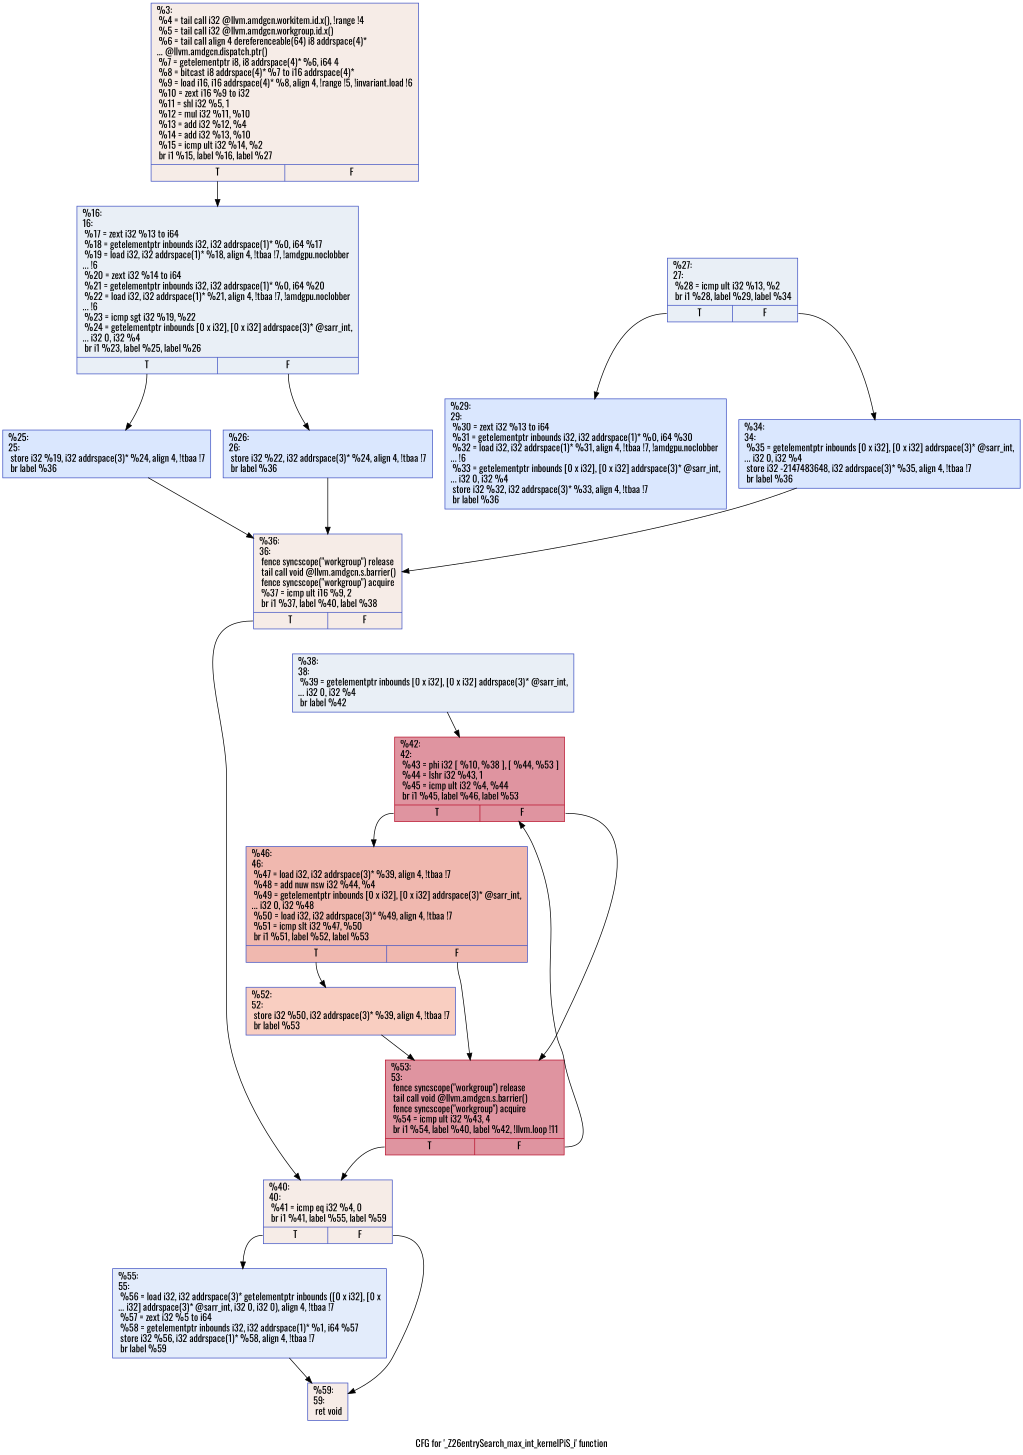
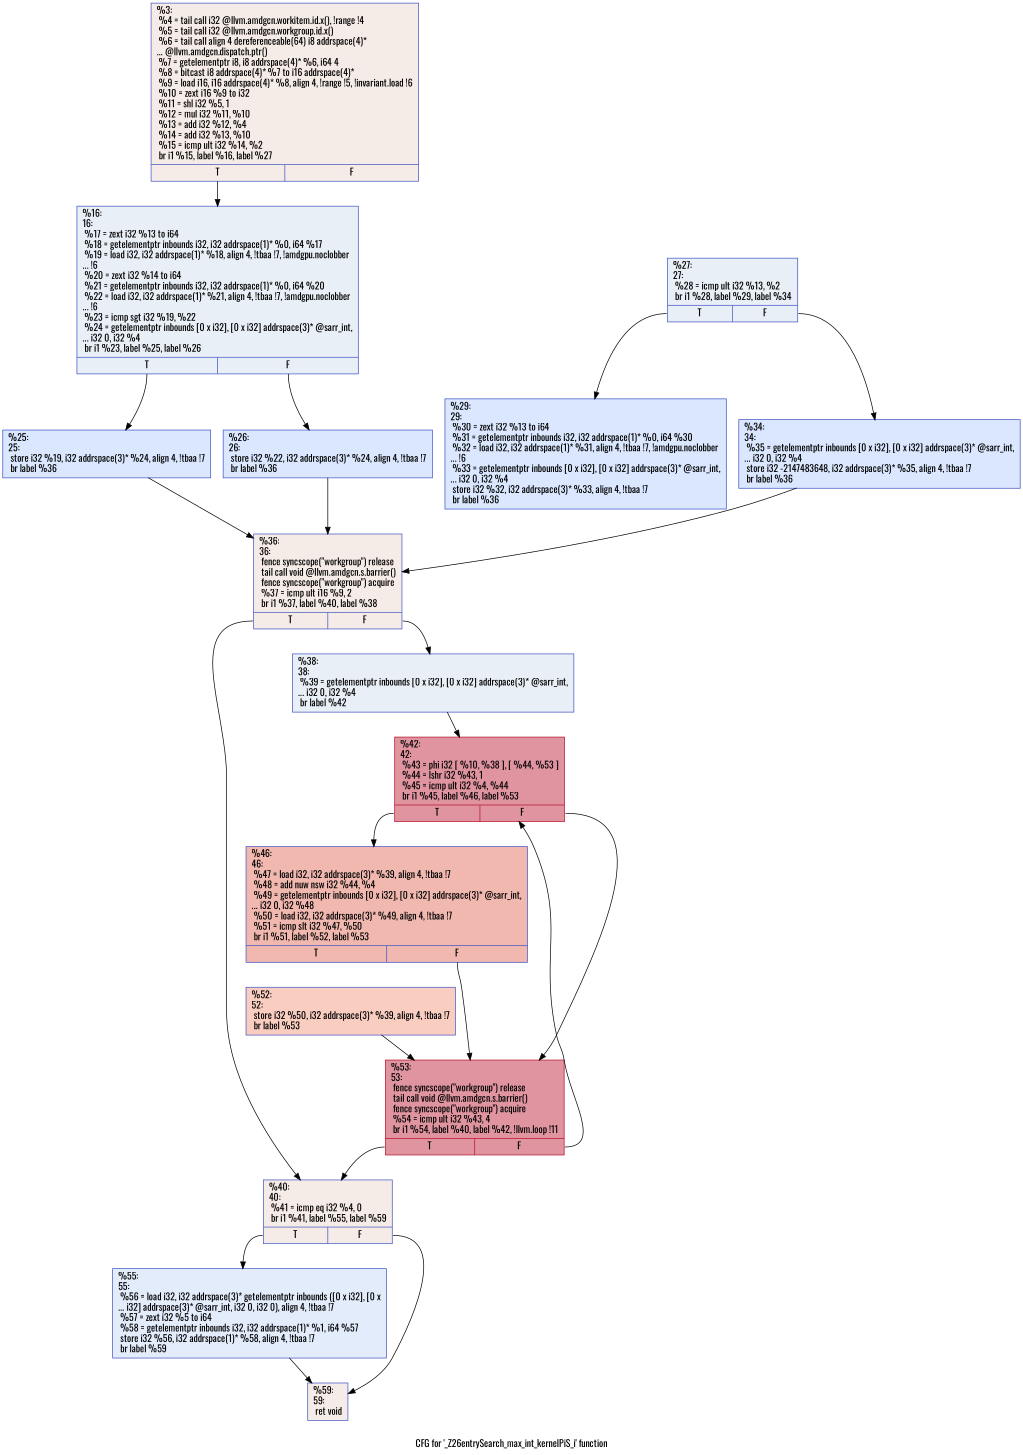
none -> (420, 630)
(318, 972) -> none
